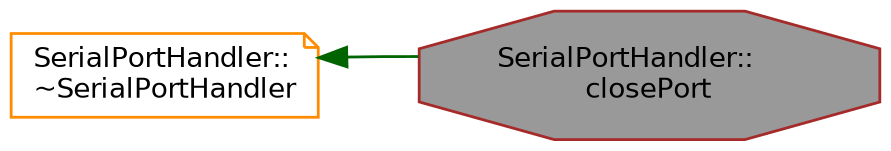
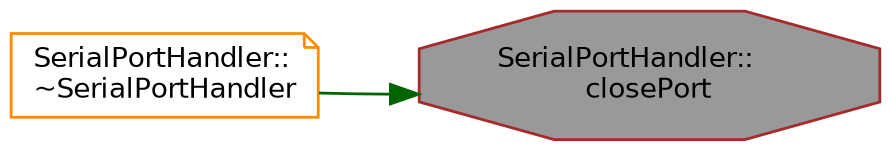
(383, 57) -> (354, 94)
